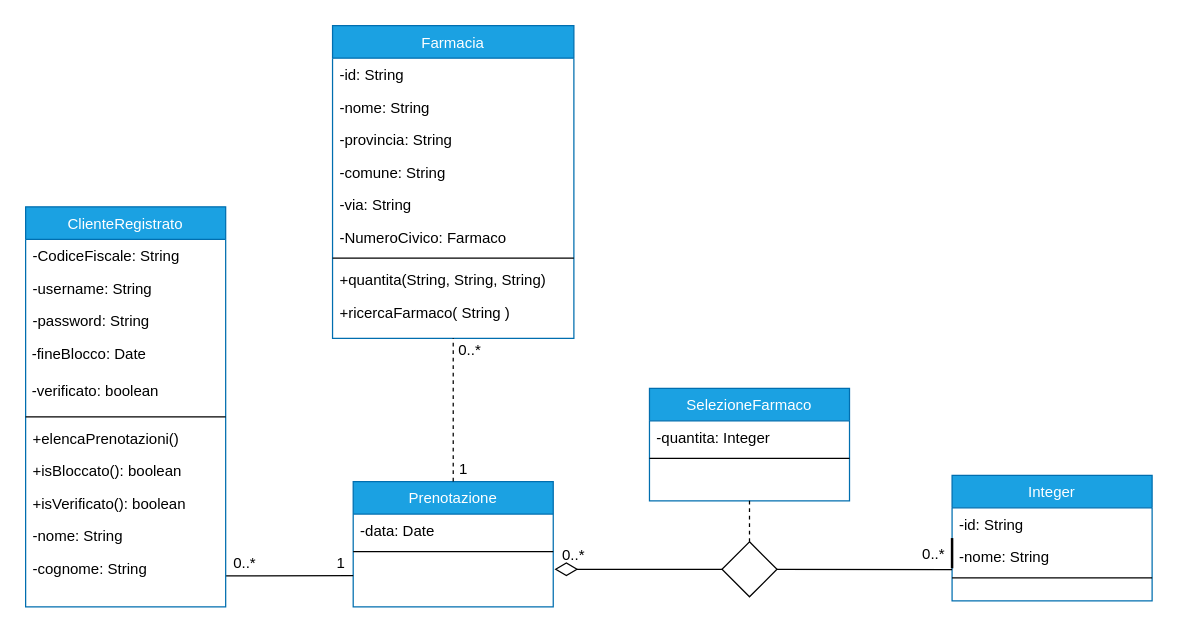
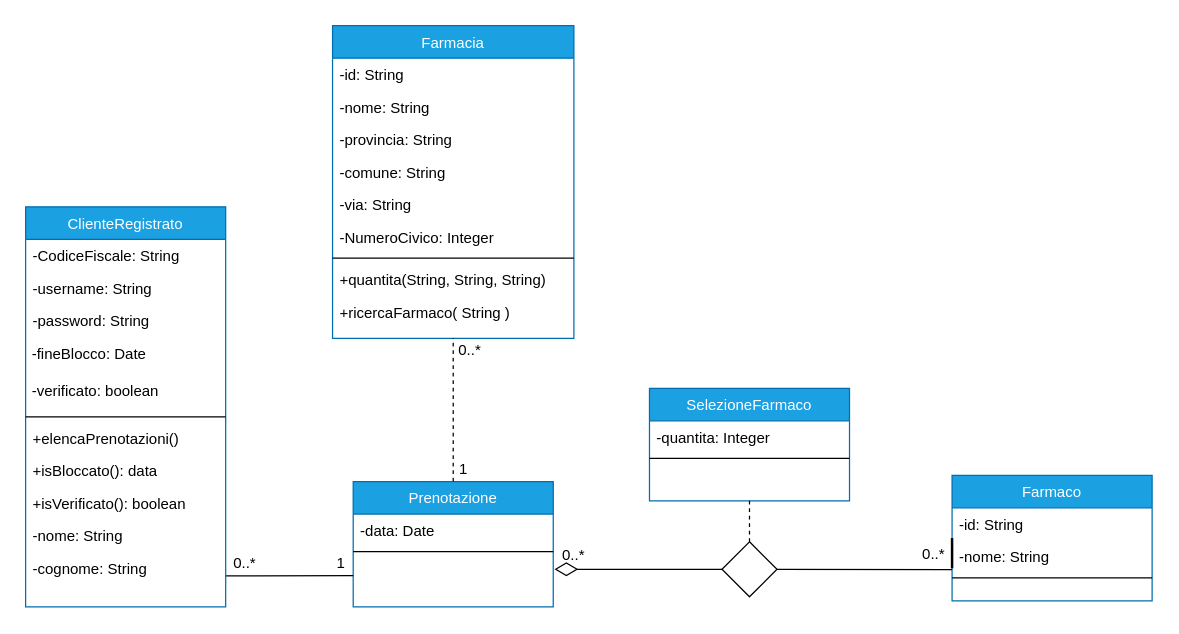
(424, 238) -> (424, 238)
(115, 471) -> (105, 471)
(1051, 492) -> (1051, 492)
